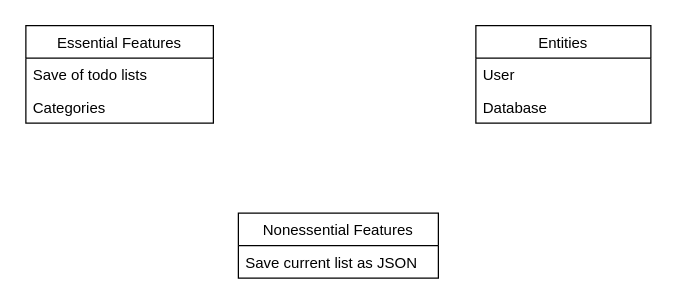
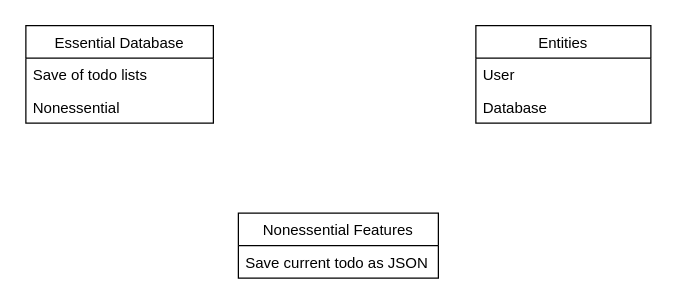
(119, 43) -> (119, 43)
(73, 108) -> (79, 108)
(338, 263) -> (342, 263)
